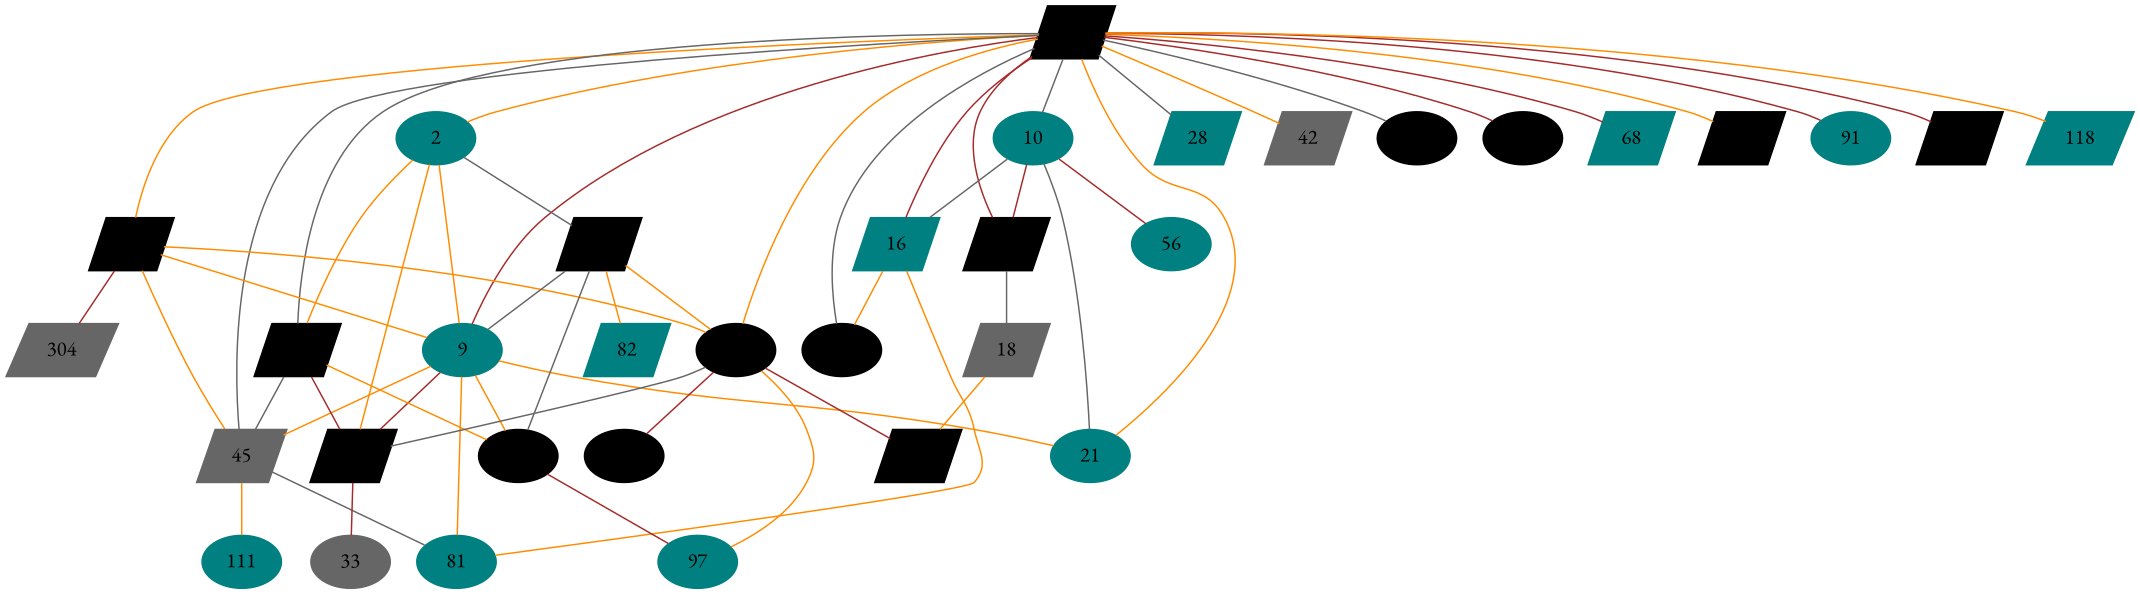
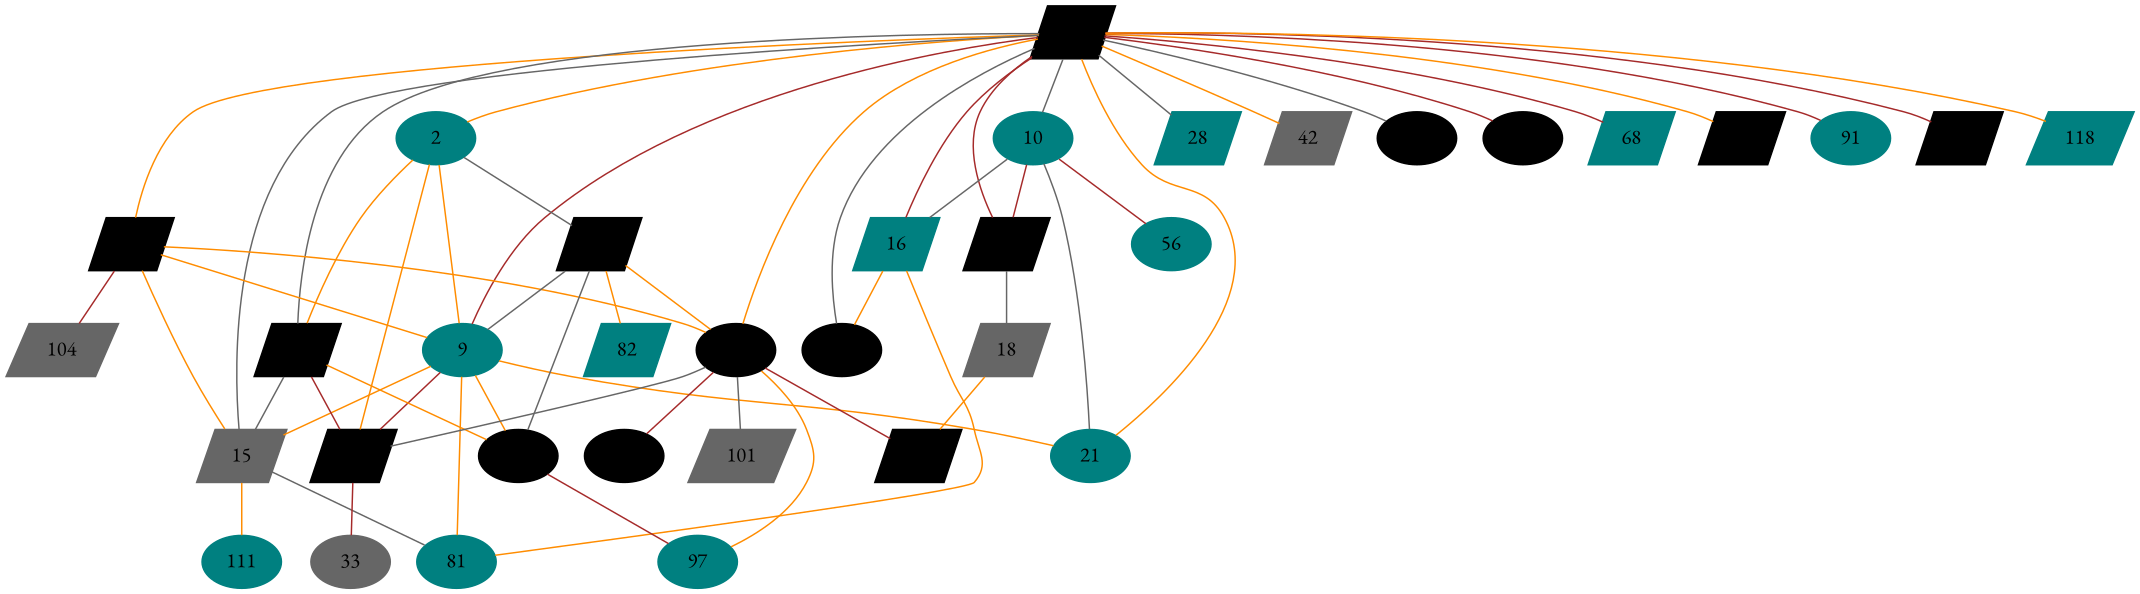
(62, 350) -> (62, 350)
(242, 456) -> (242, 456)
none -> (742, 456)
